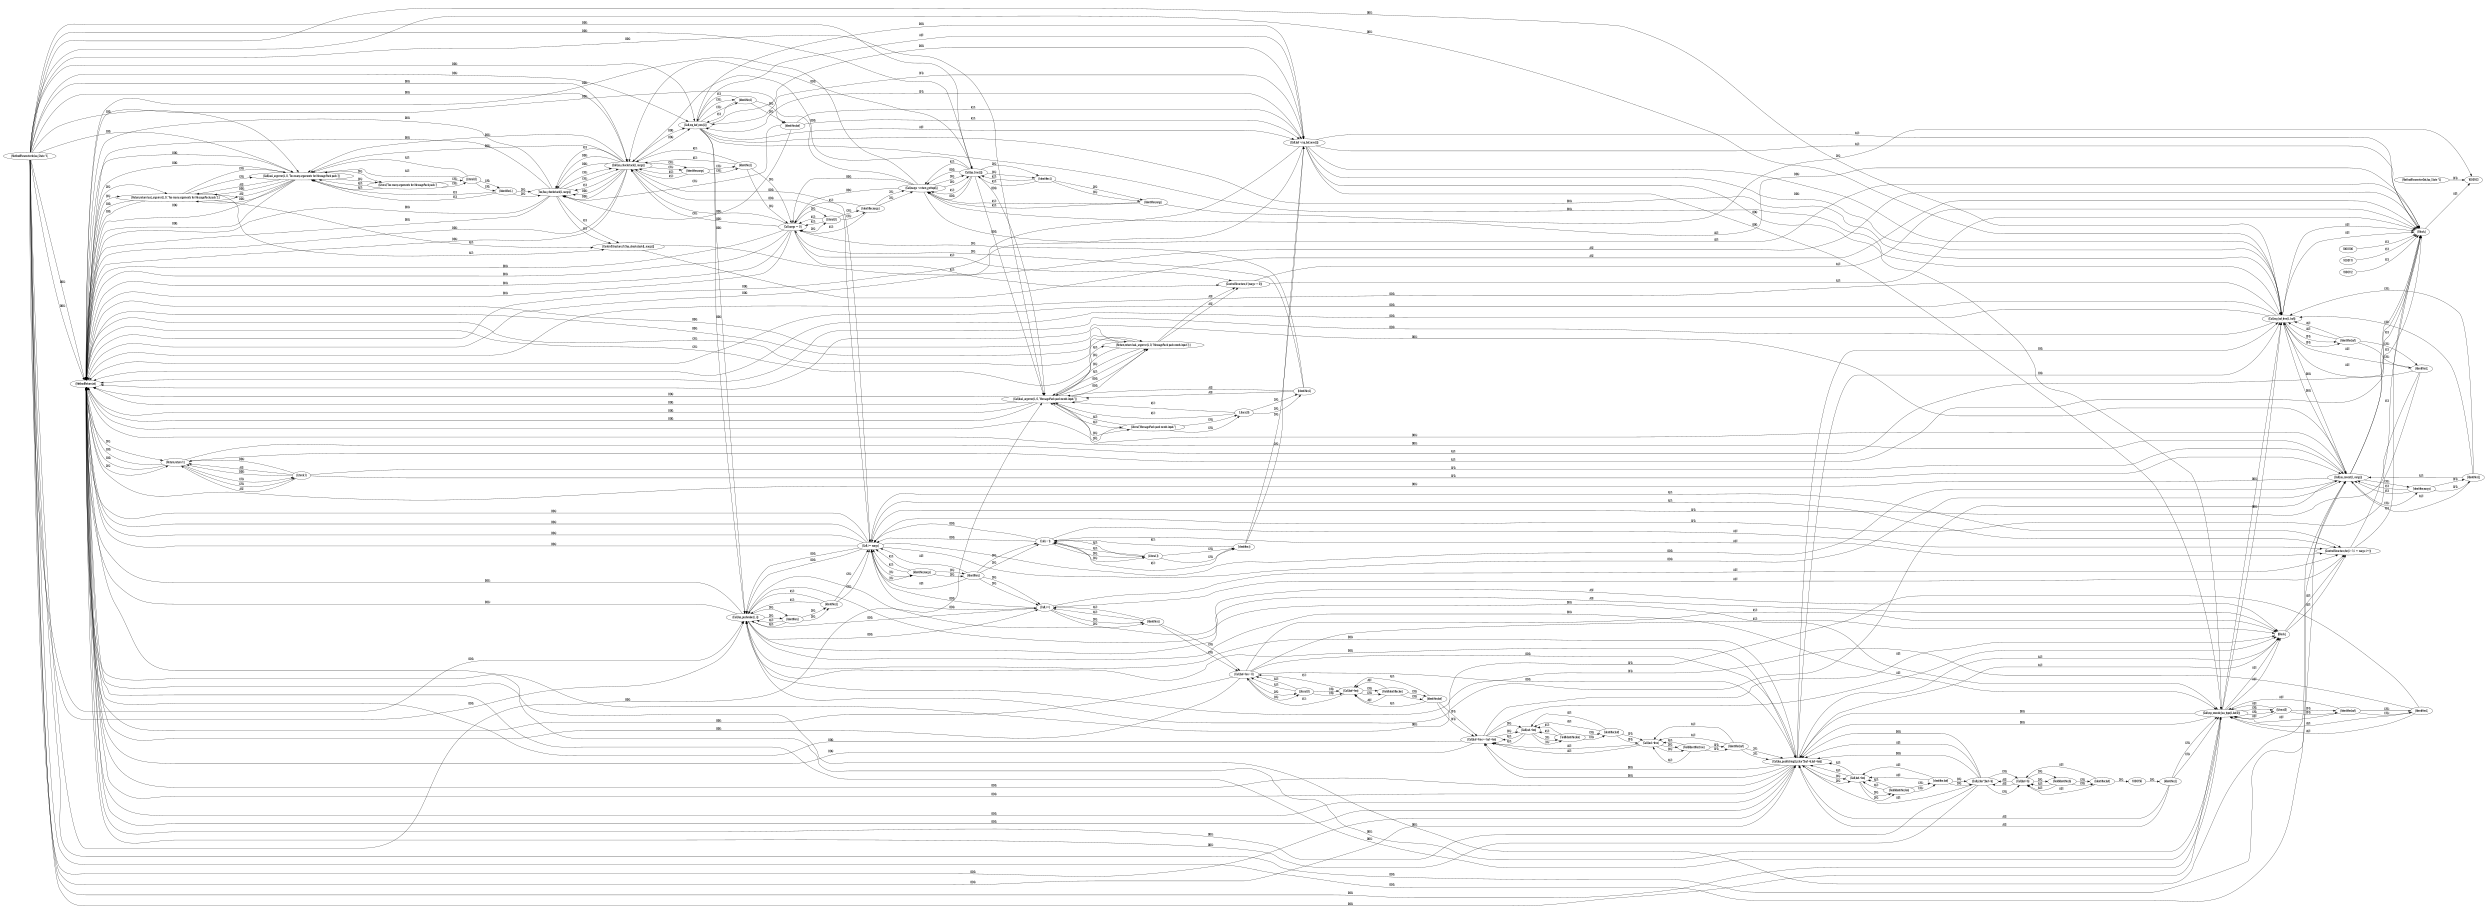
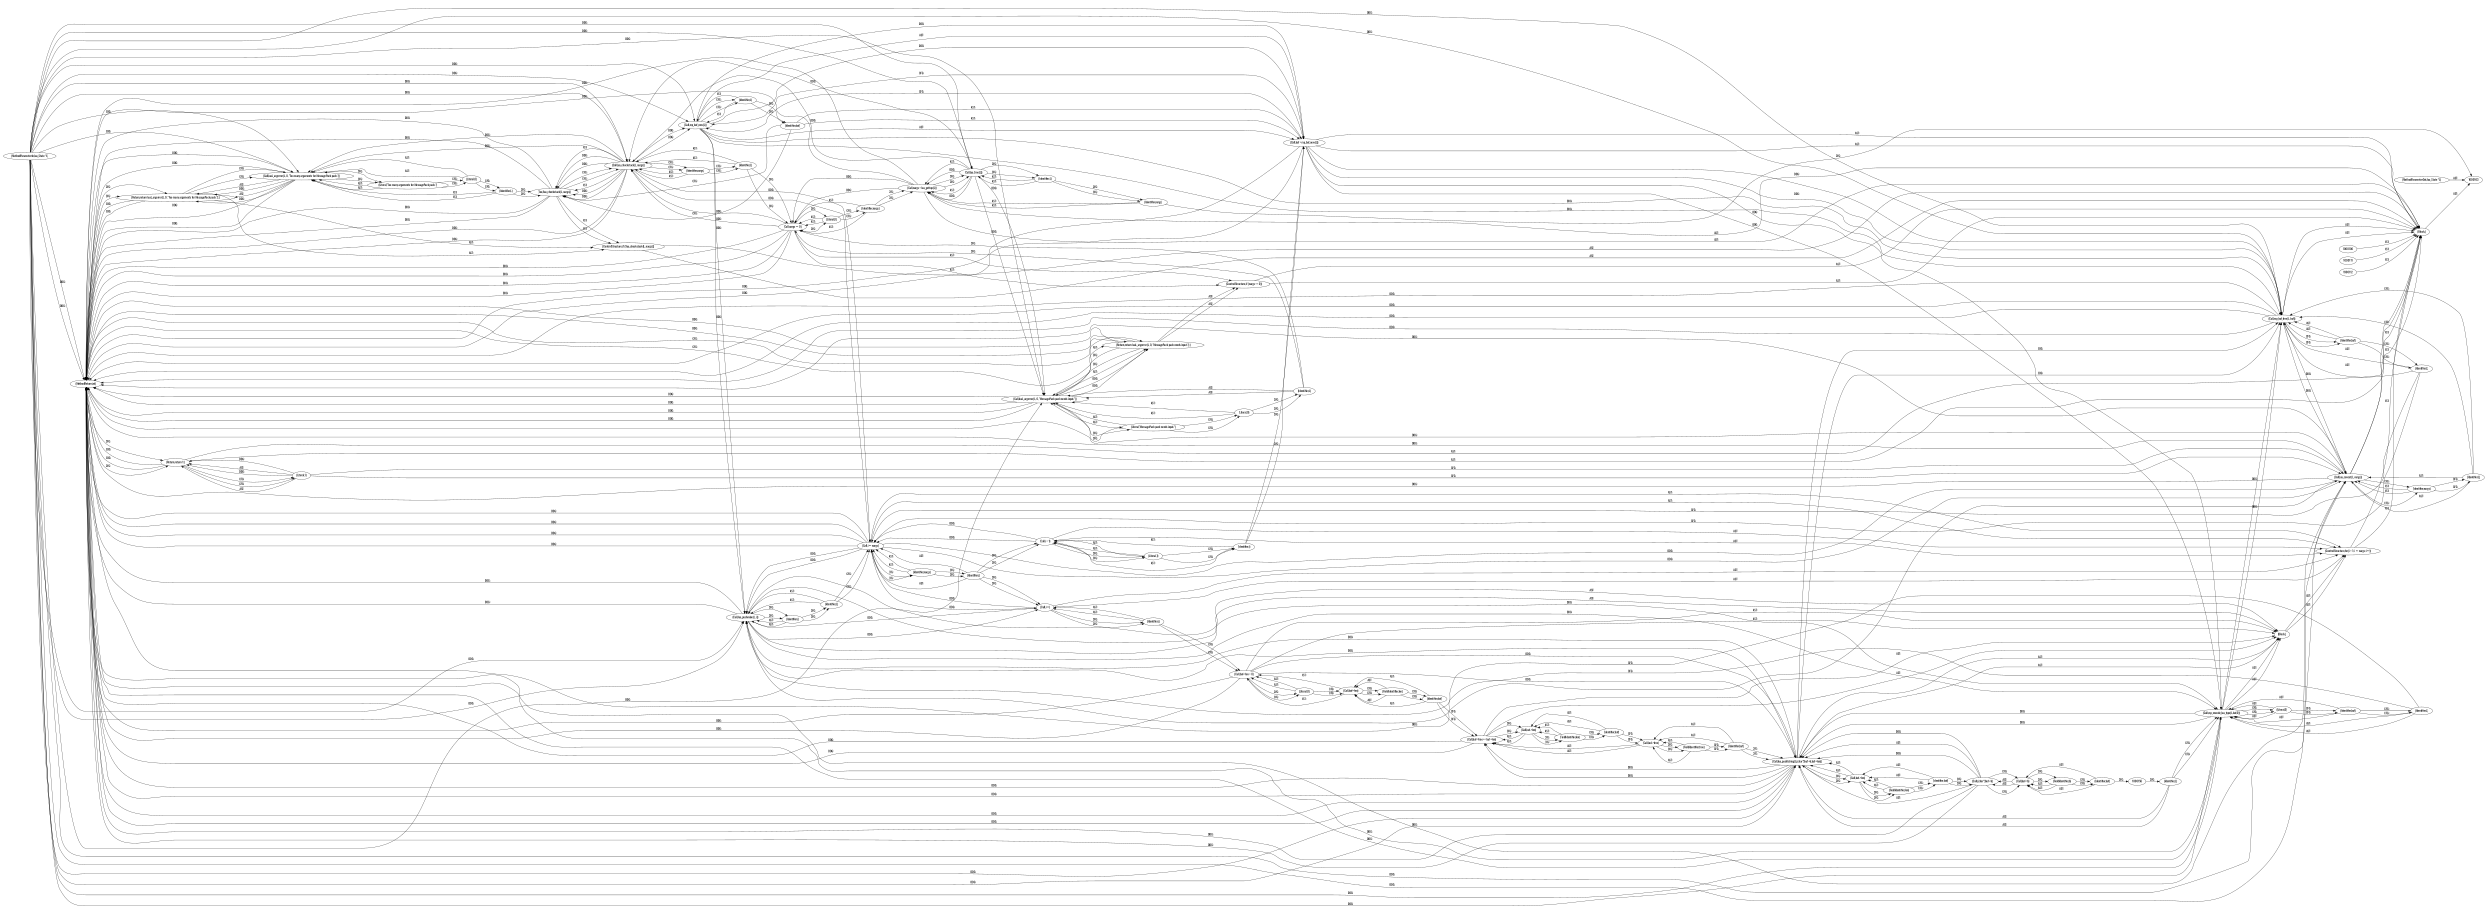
(2456, 178) -> (2456, 178)
(922, 188) -> (922, 188)
